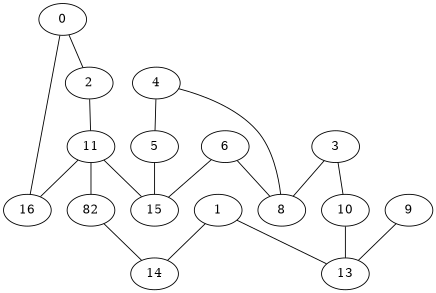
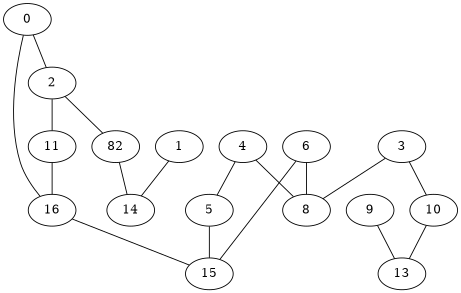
(123, 178) -> (131, 242)
(91, 179) -> (84, 115)
(282, 242) -> none
